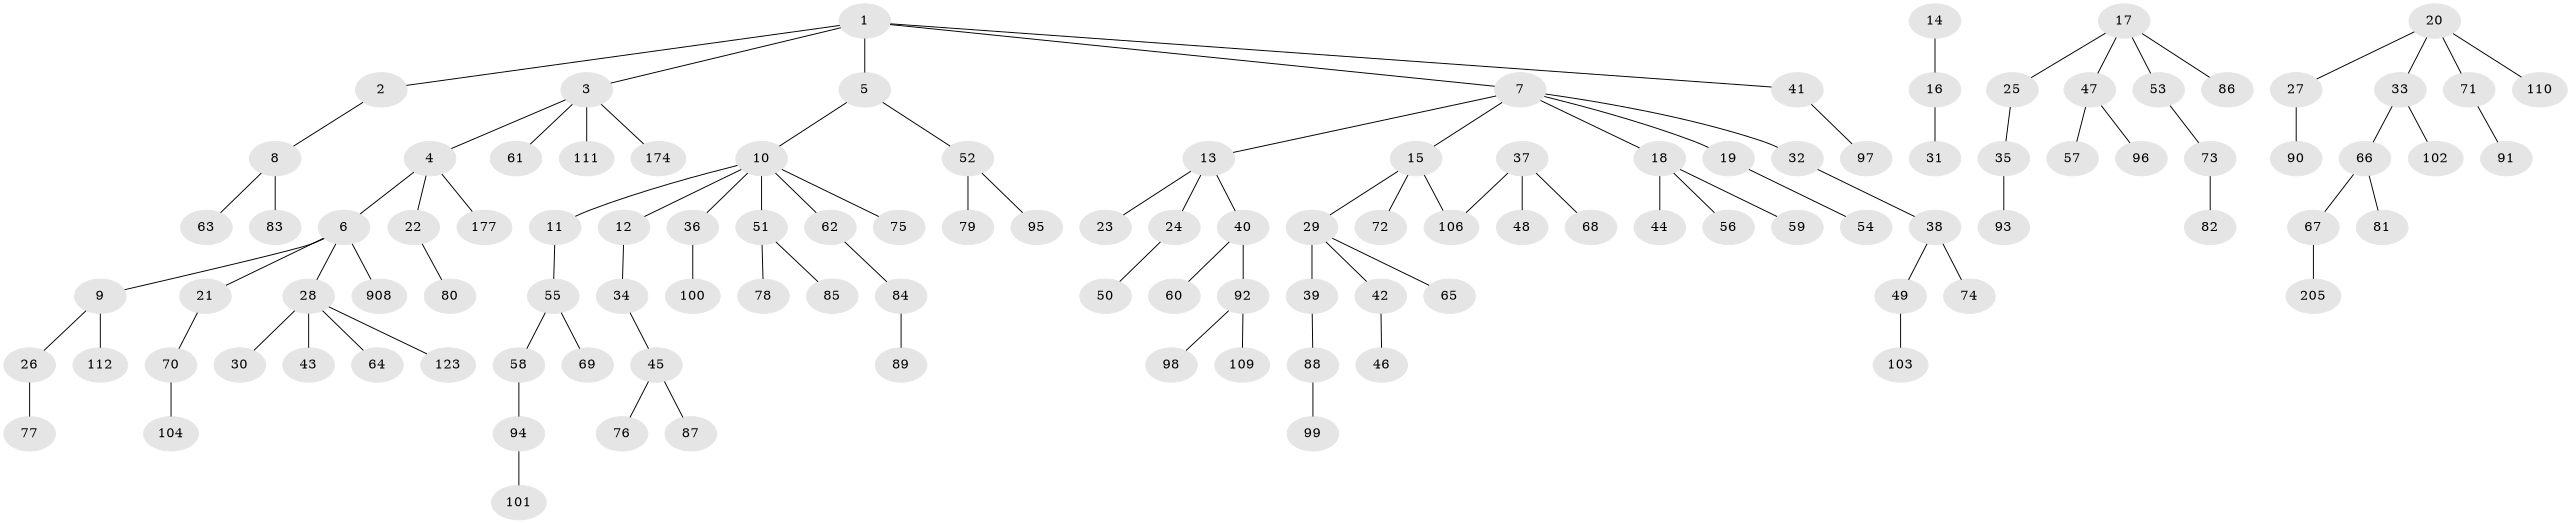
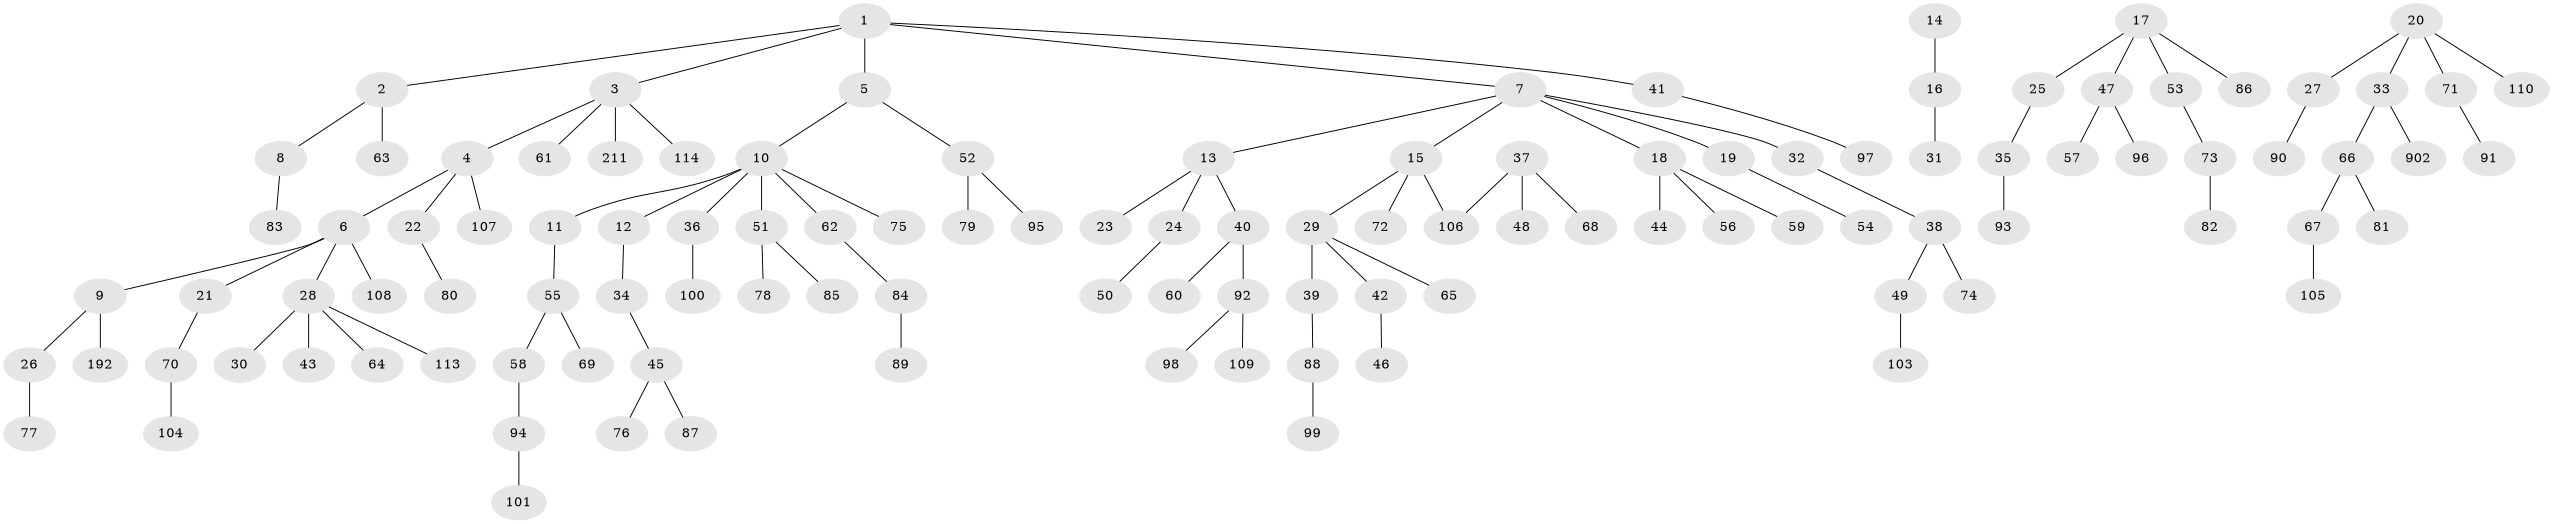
(587, 159) -> (615, 159)
(658, 159) -> (687, 159)
(2436, 159) -> (2419, 159)
(241, 193) -> (382, 124)
(484, 227) -> (484, 227)
(379, 296) -> (379, 296)
(2313, 296) -> (2313, 296)
(100, 365) -> (100, 365)
(448, 365) -> (448, 365)
